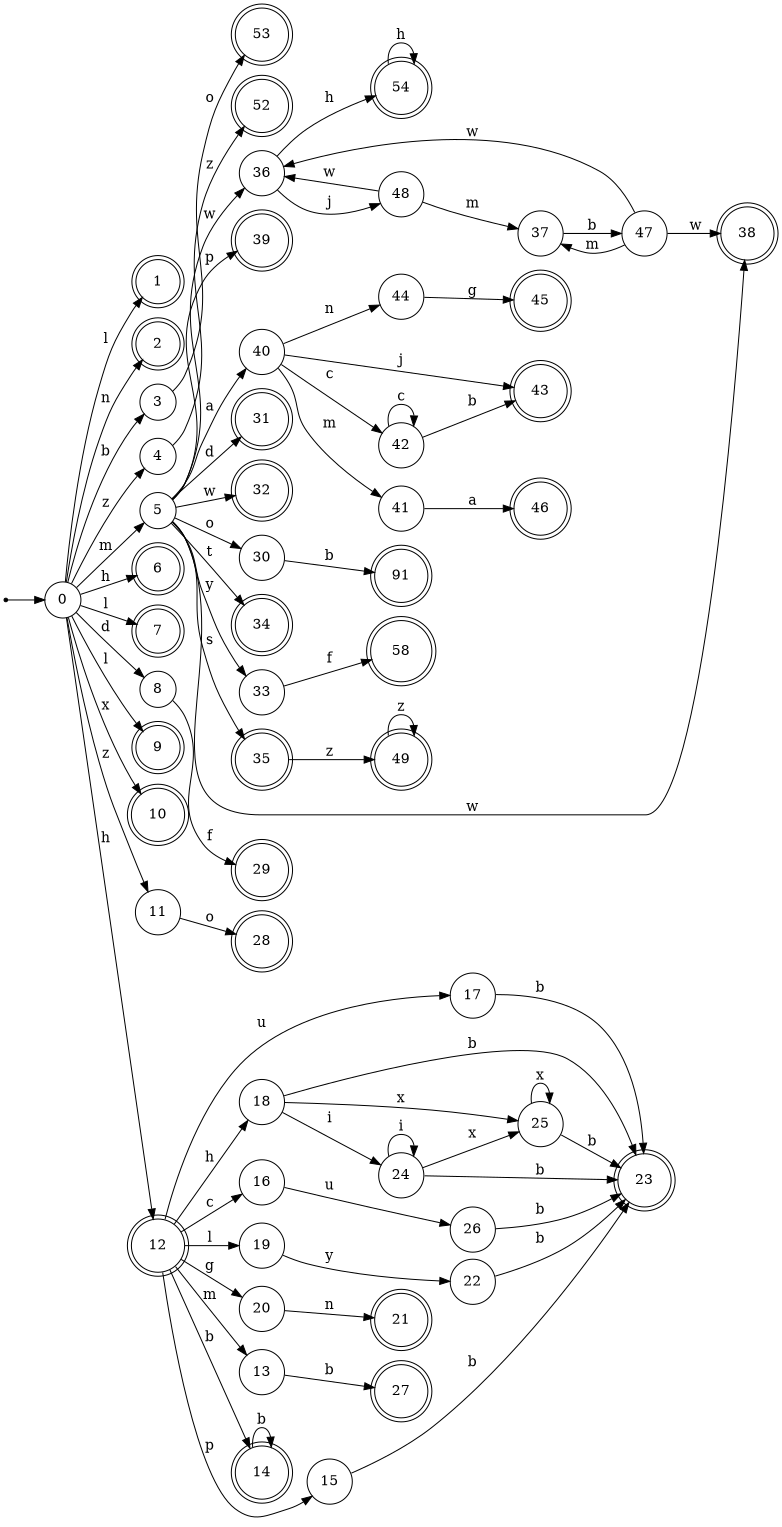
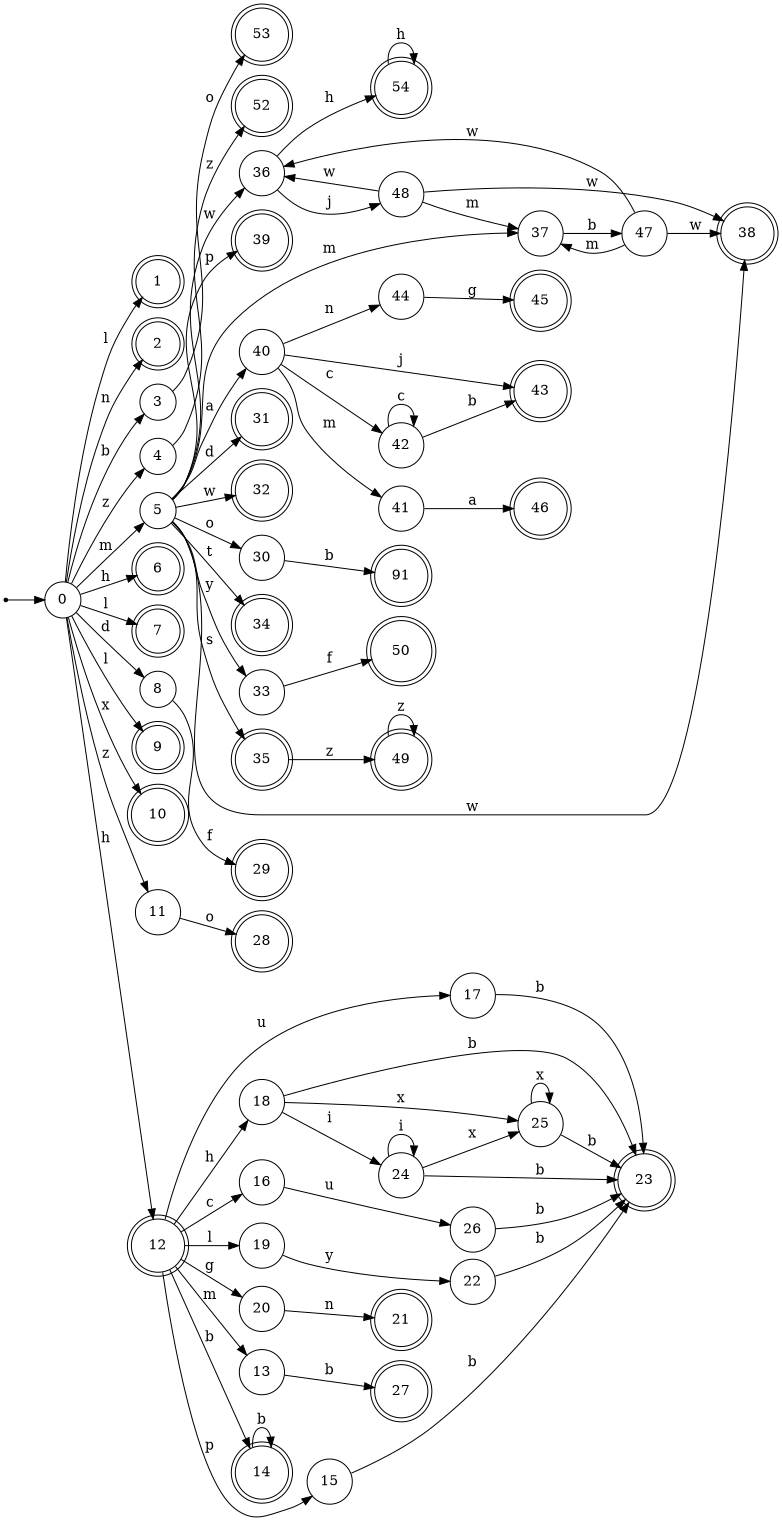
none -> (571, 189)
none -> (273, 291)
(401, 651) -> (401, 651)
